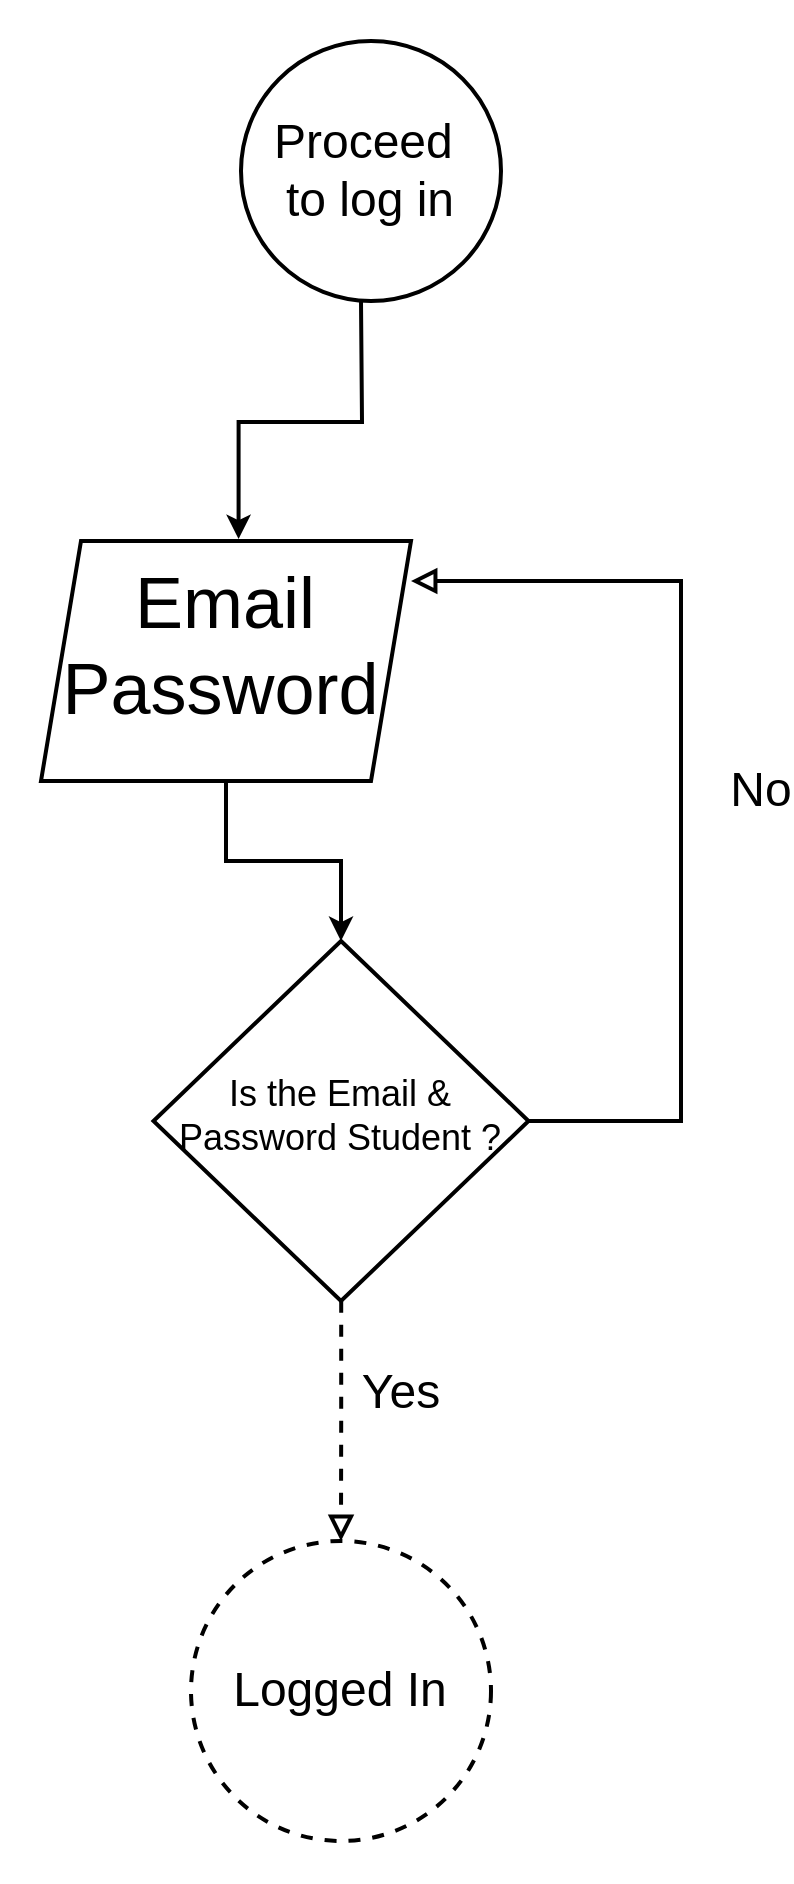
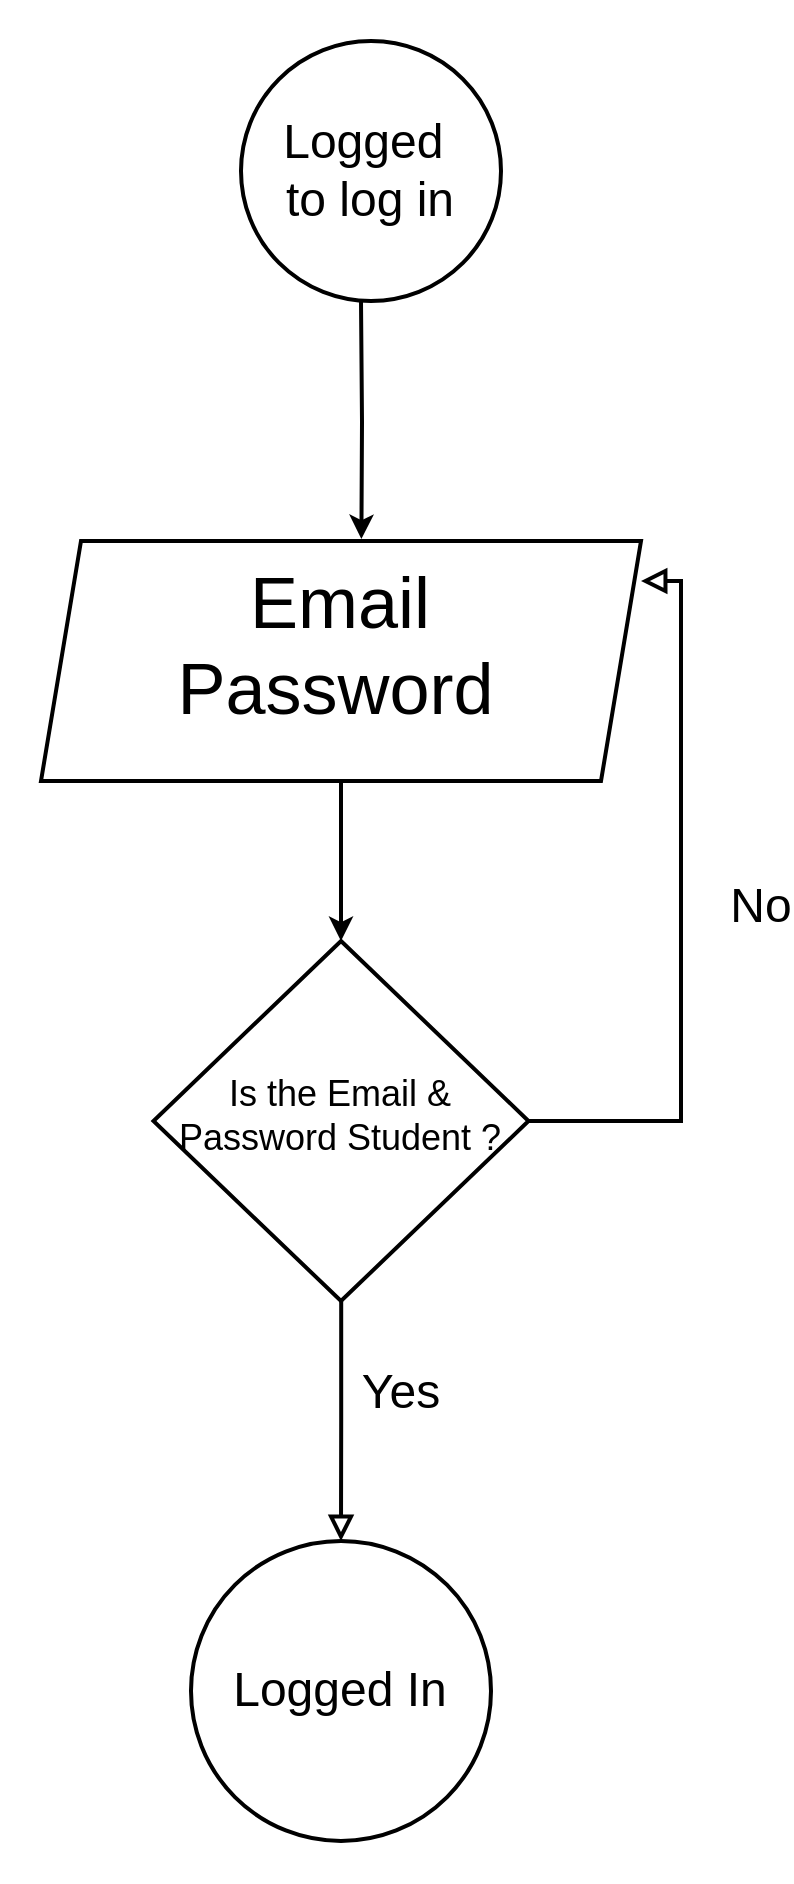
(371, 171) -> (371, 171)
(226, 661) -> (341, 661)
(341, 1318) -> (341, 1318)
(341, 1691) -> (341, 1691)
